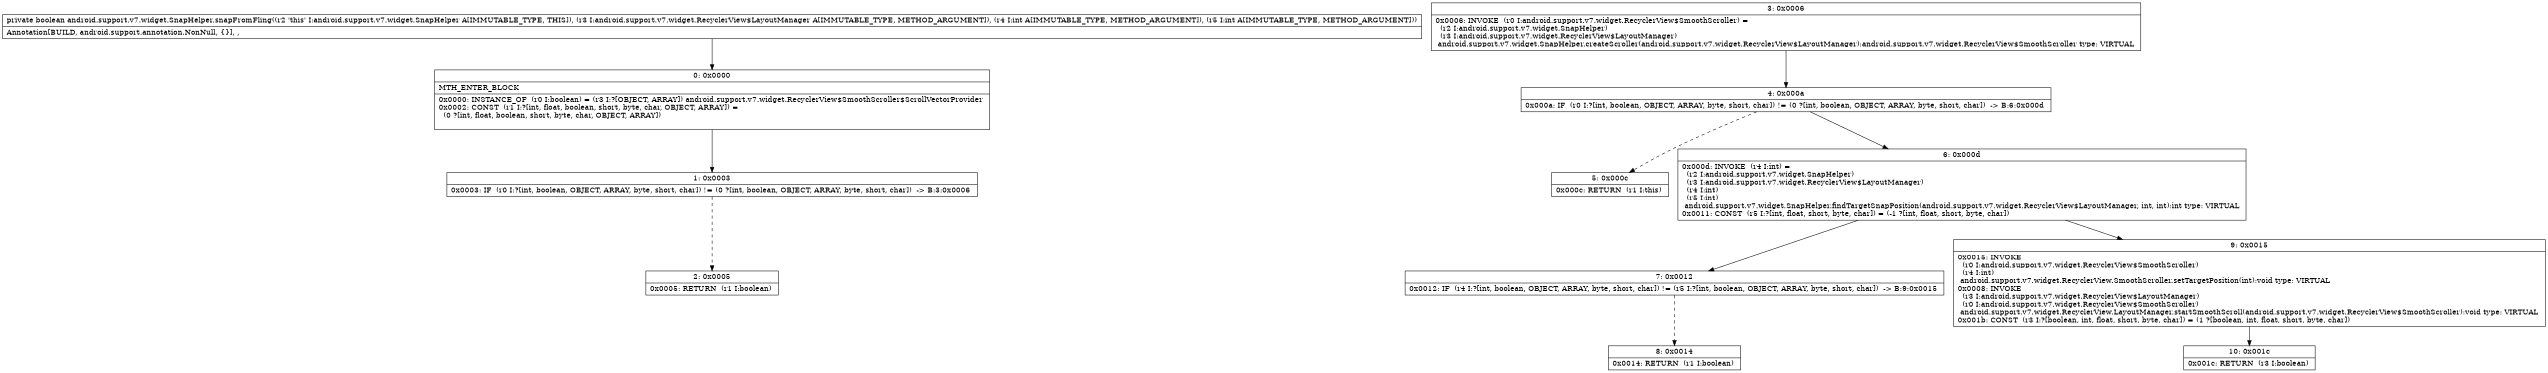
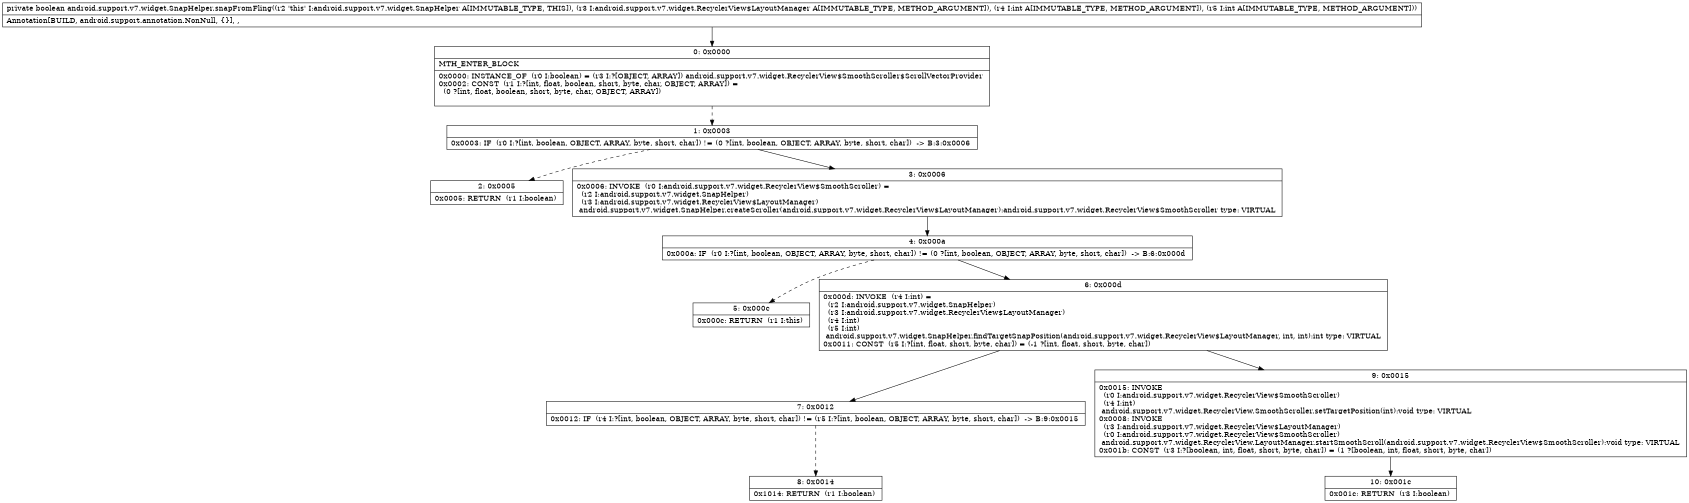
(712, 148) -> (712, 113)
none -> (794, 159)
(1675, 364) -> (816, 494)
